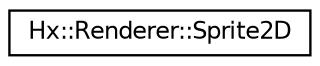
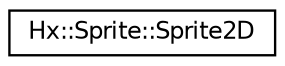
(160, 33) -> (142, 33)
